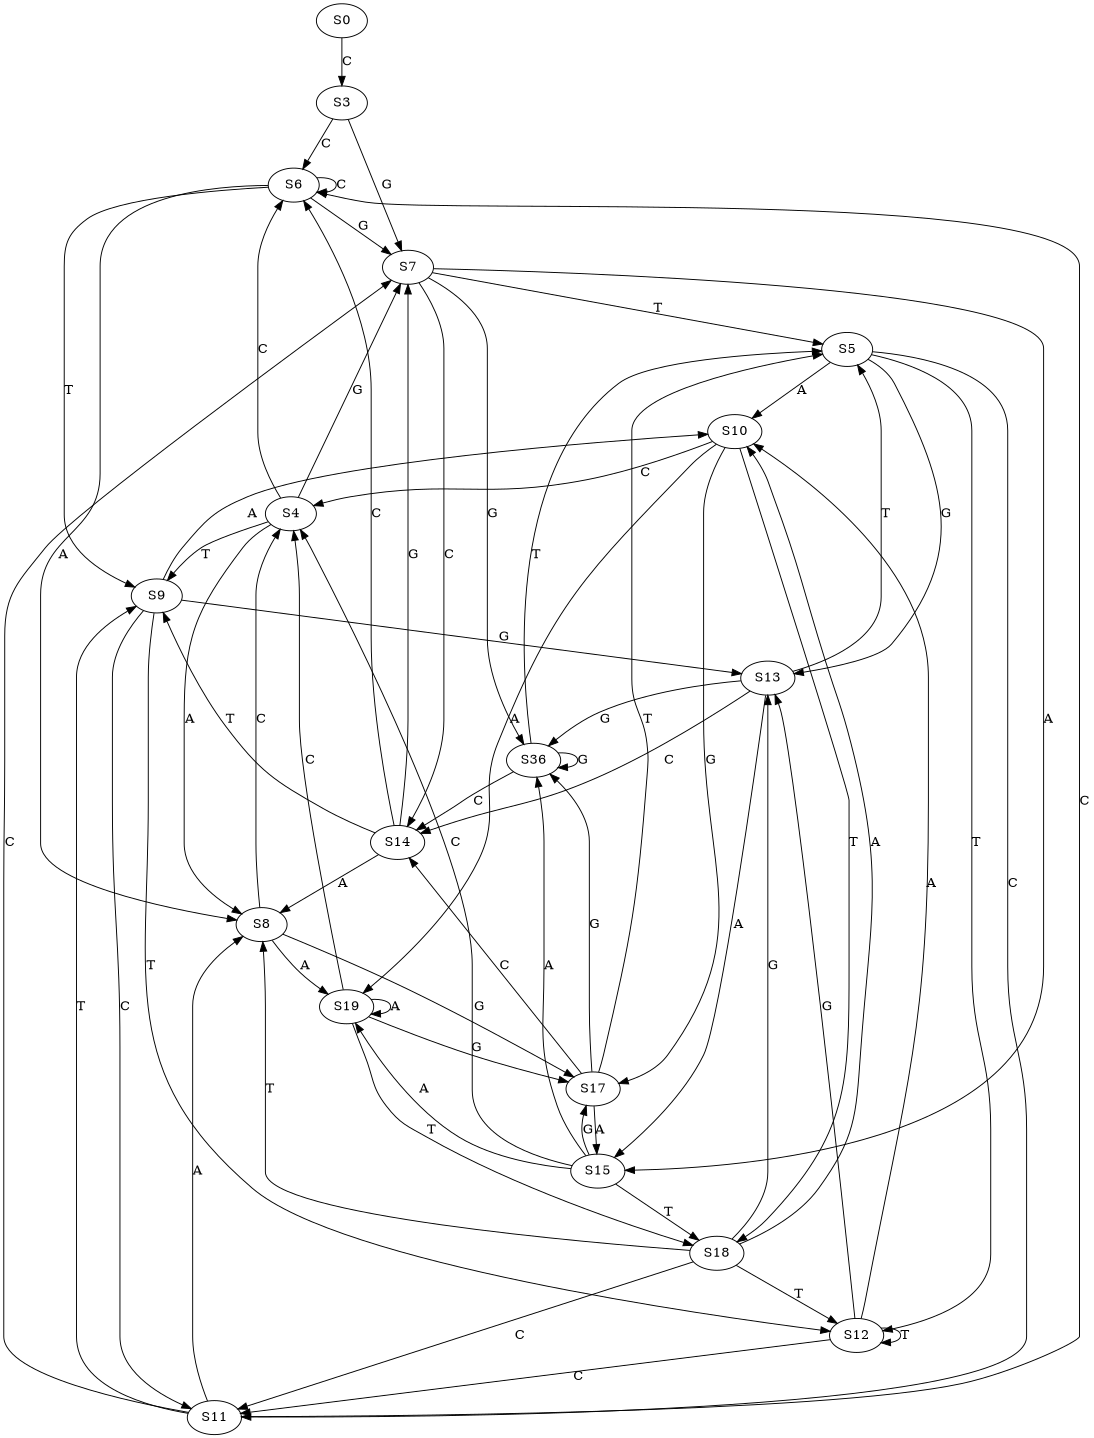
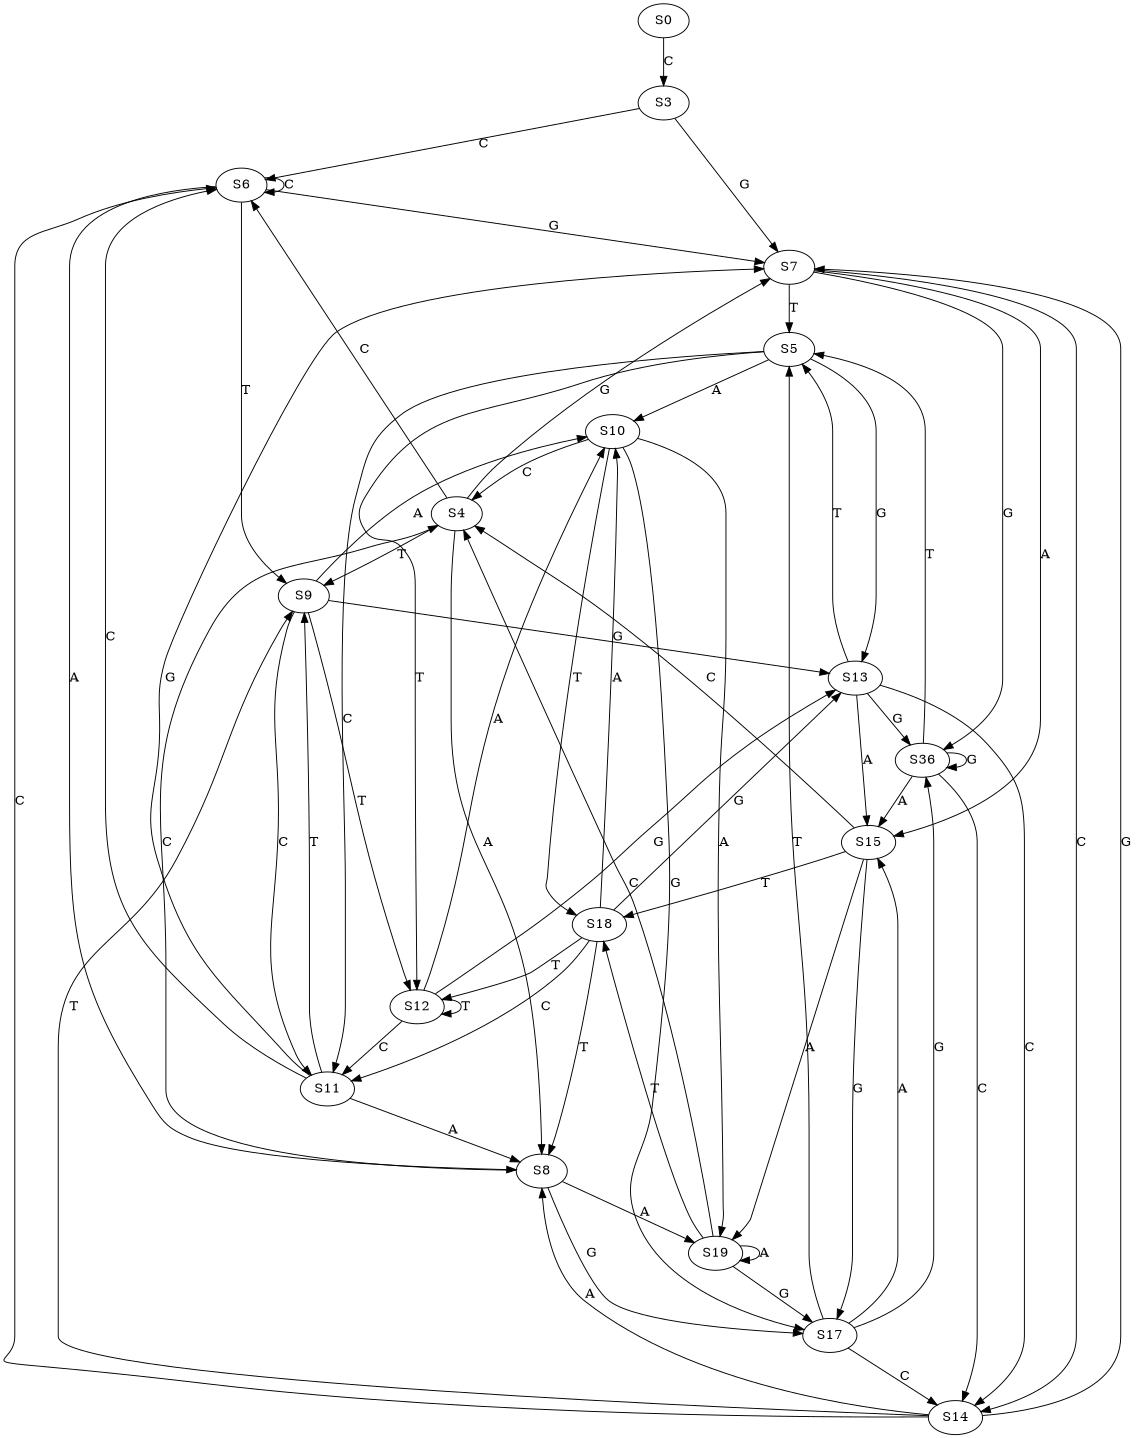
(10, 842) -> (171, 678)
(544, 976) -> (898, 797)
